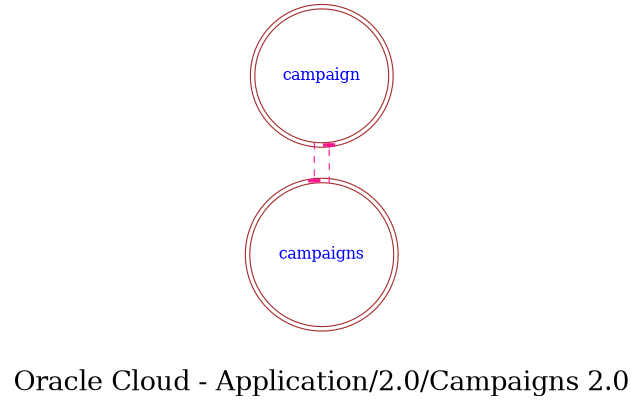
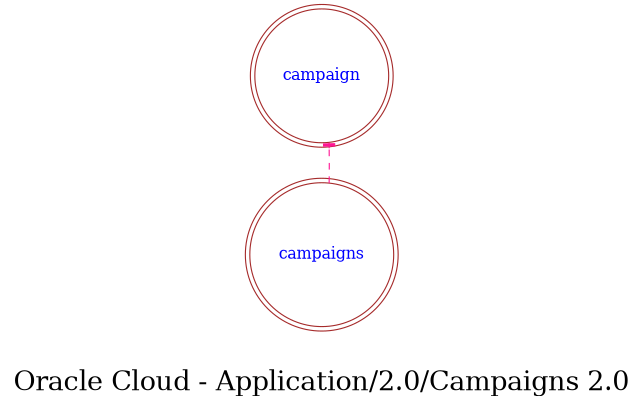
(314, 160) -> none
